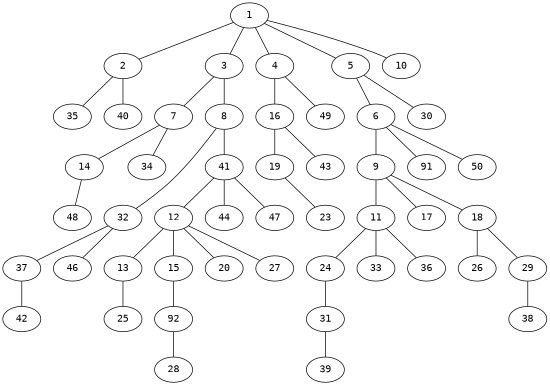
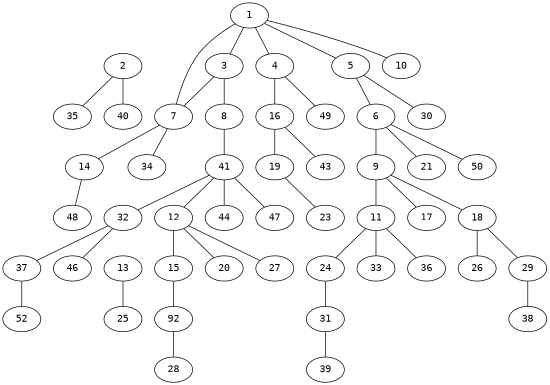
(186, 41) -> (196, 57)
(427, 167) -> (427, 167)
(180, 172) -> (174, 193)
(148, 243) -> none
(22, 319) -> (22, 319)
